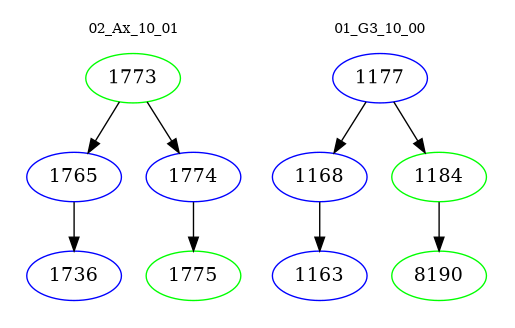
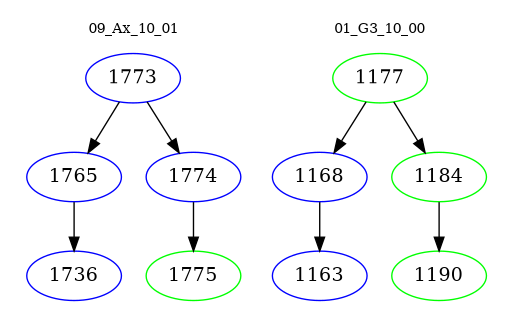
(134, 30) -> (134, 30)
(133, 78) -> (133, 78)
(380, 78) -> (380, 78)
(439, 276) -> (439, 276)
